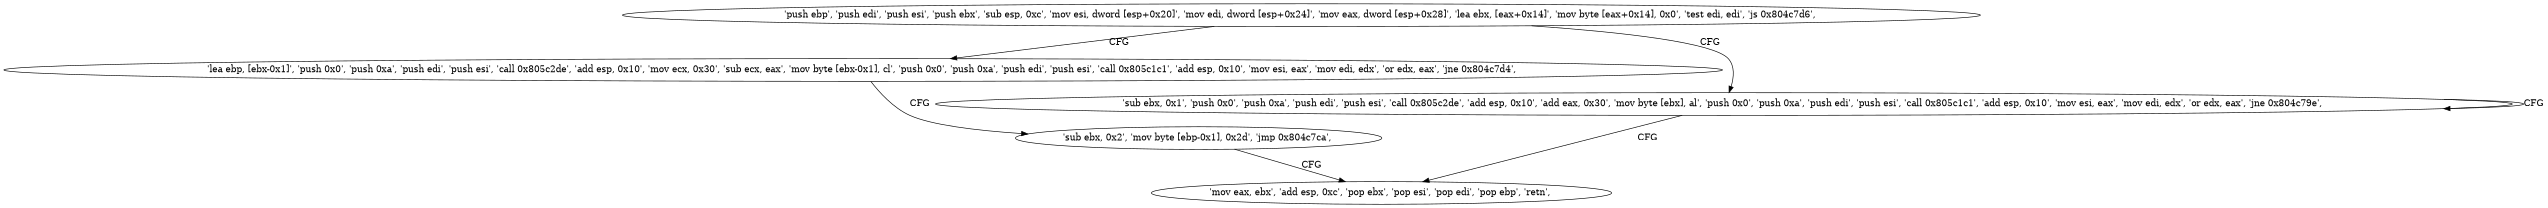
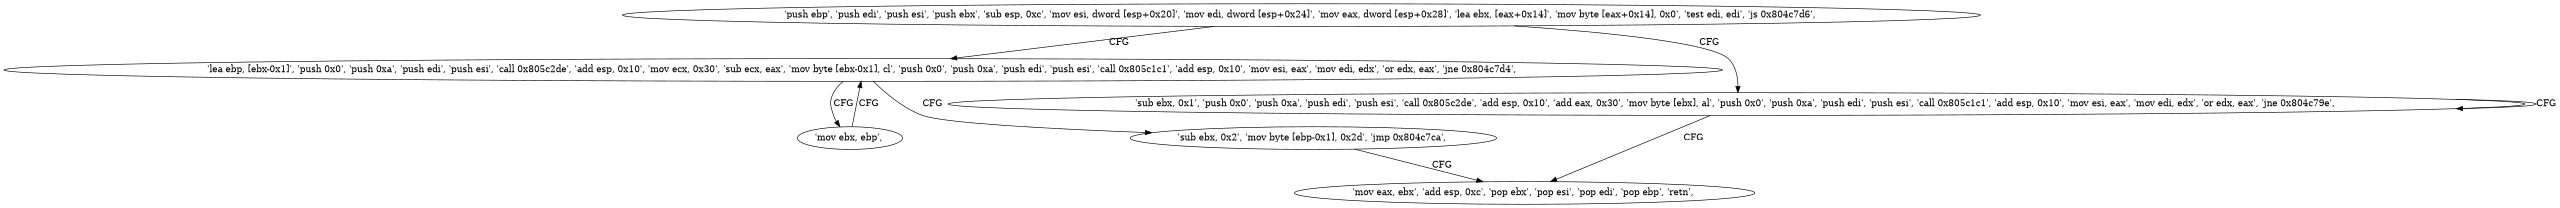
none -> (850, 138)
